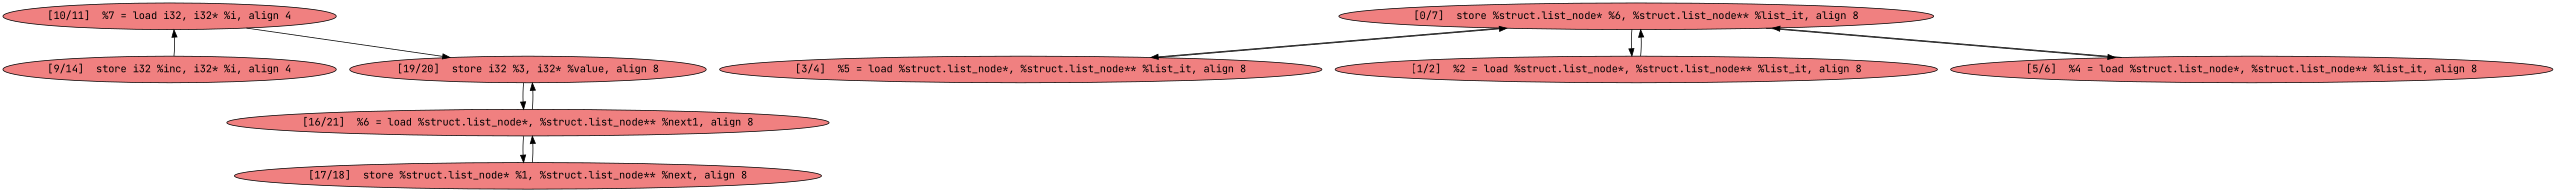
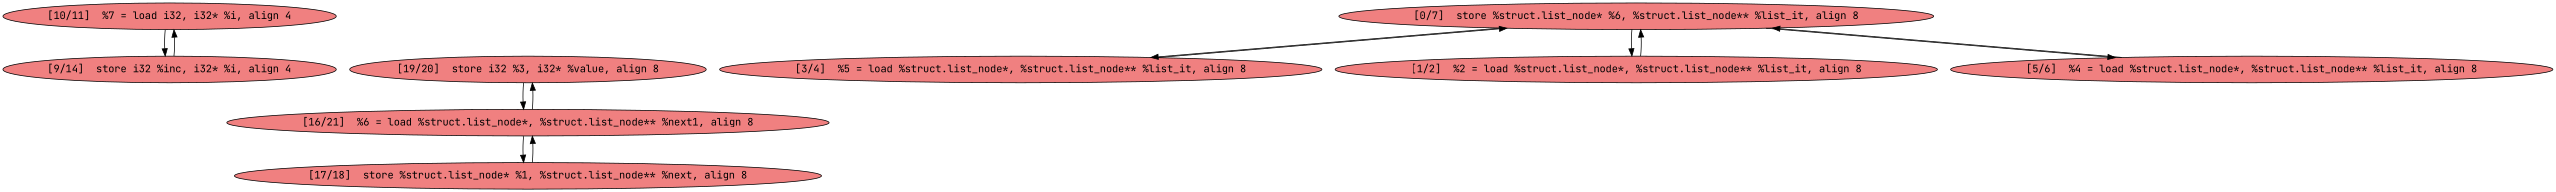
(344, 42) -> (165, 39)
